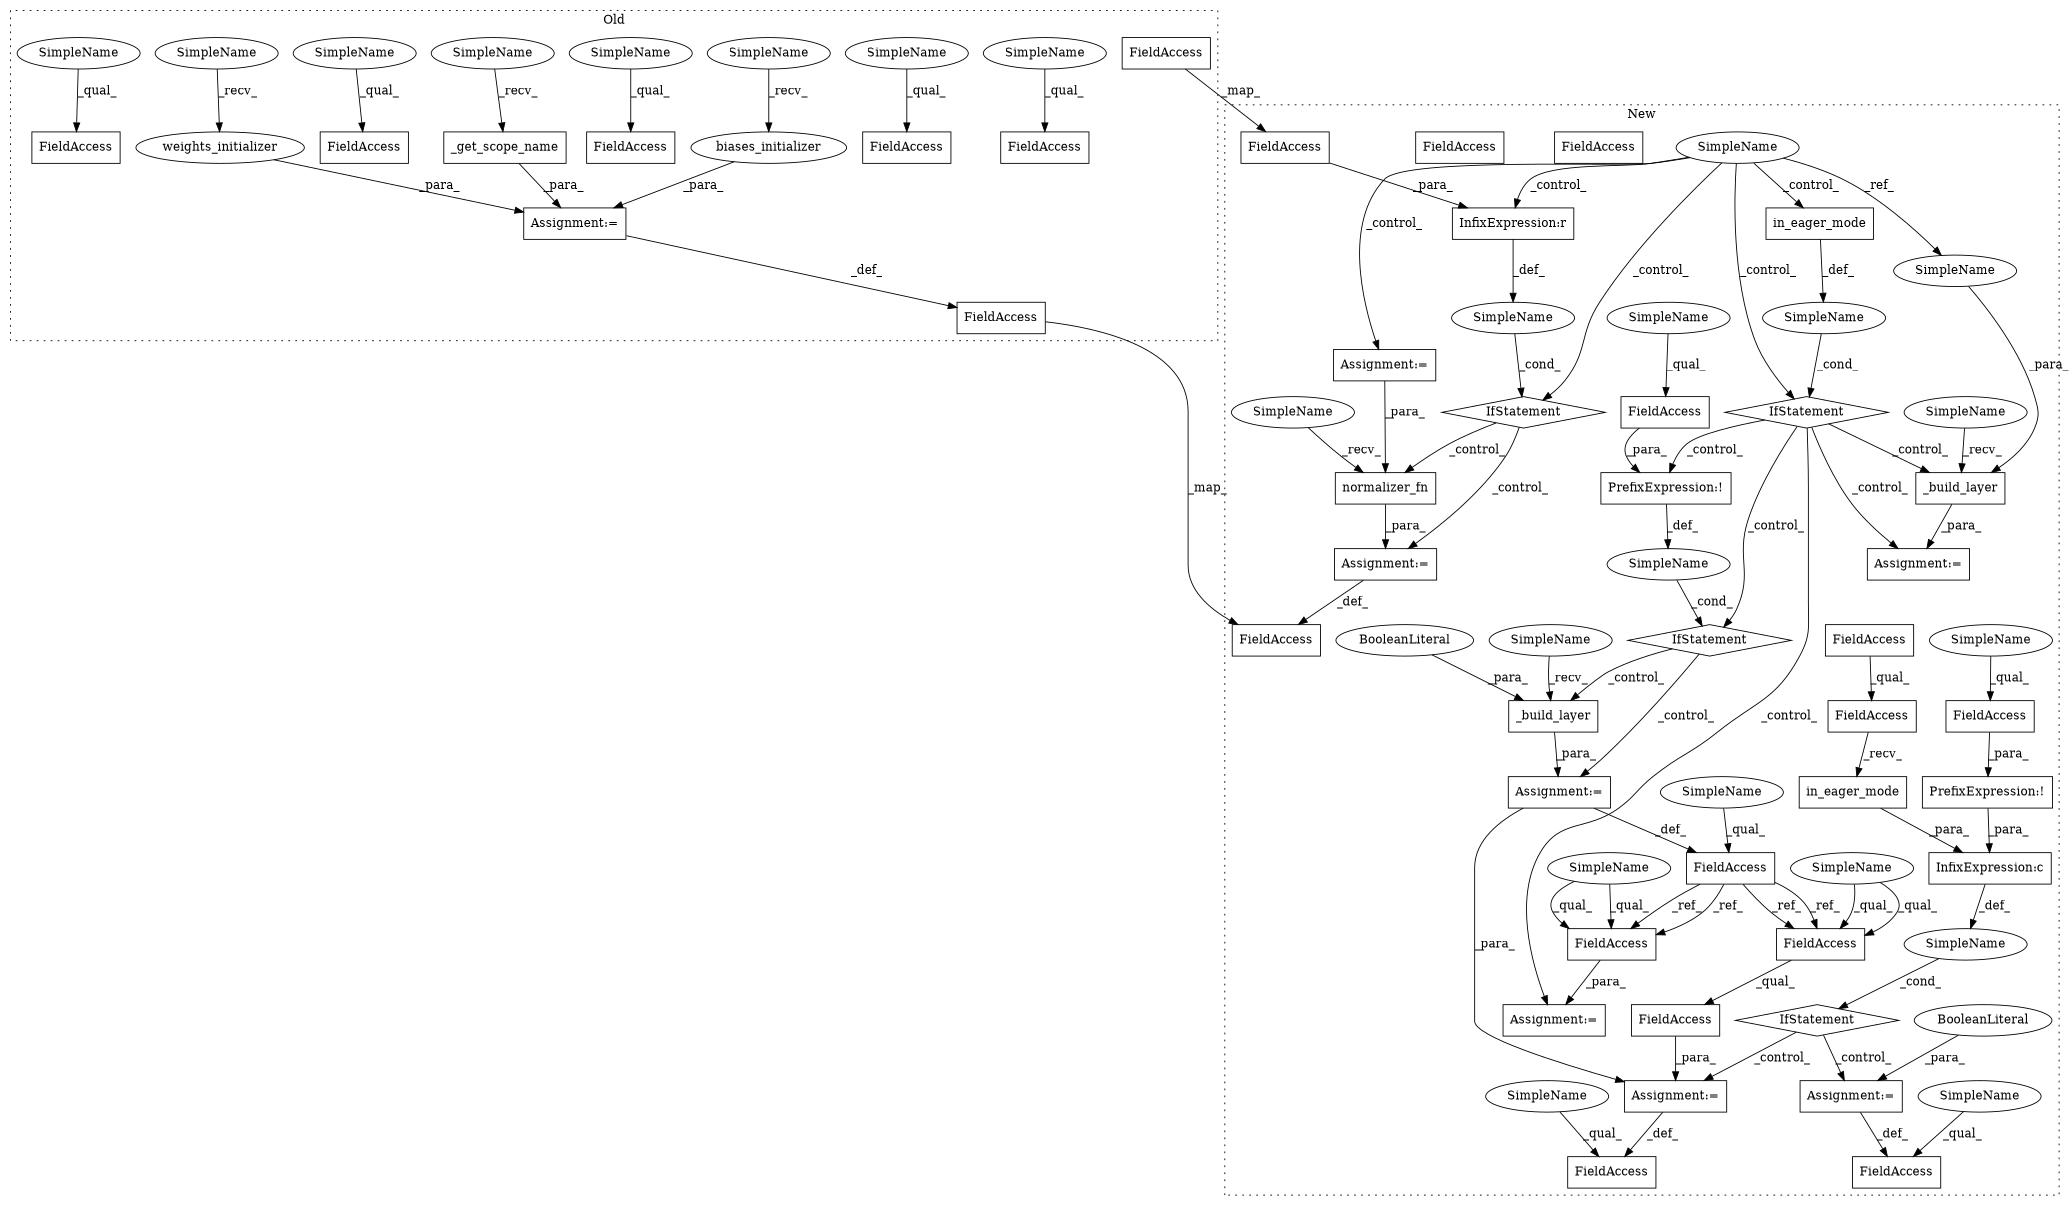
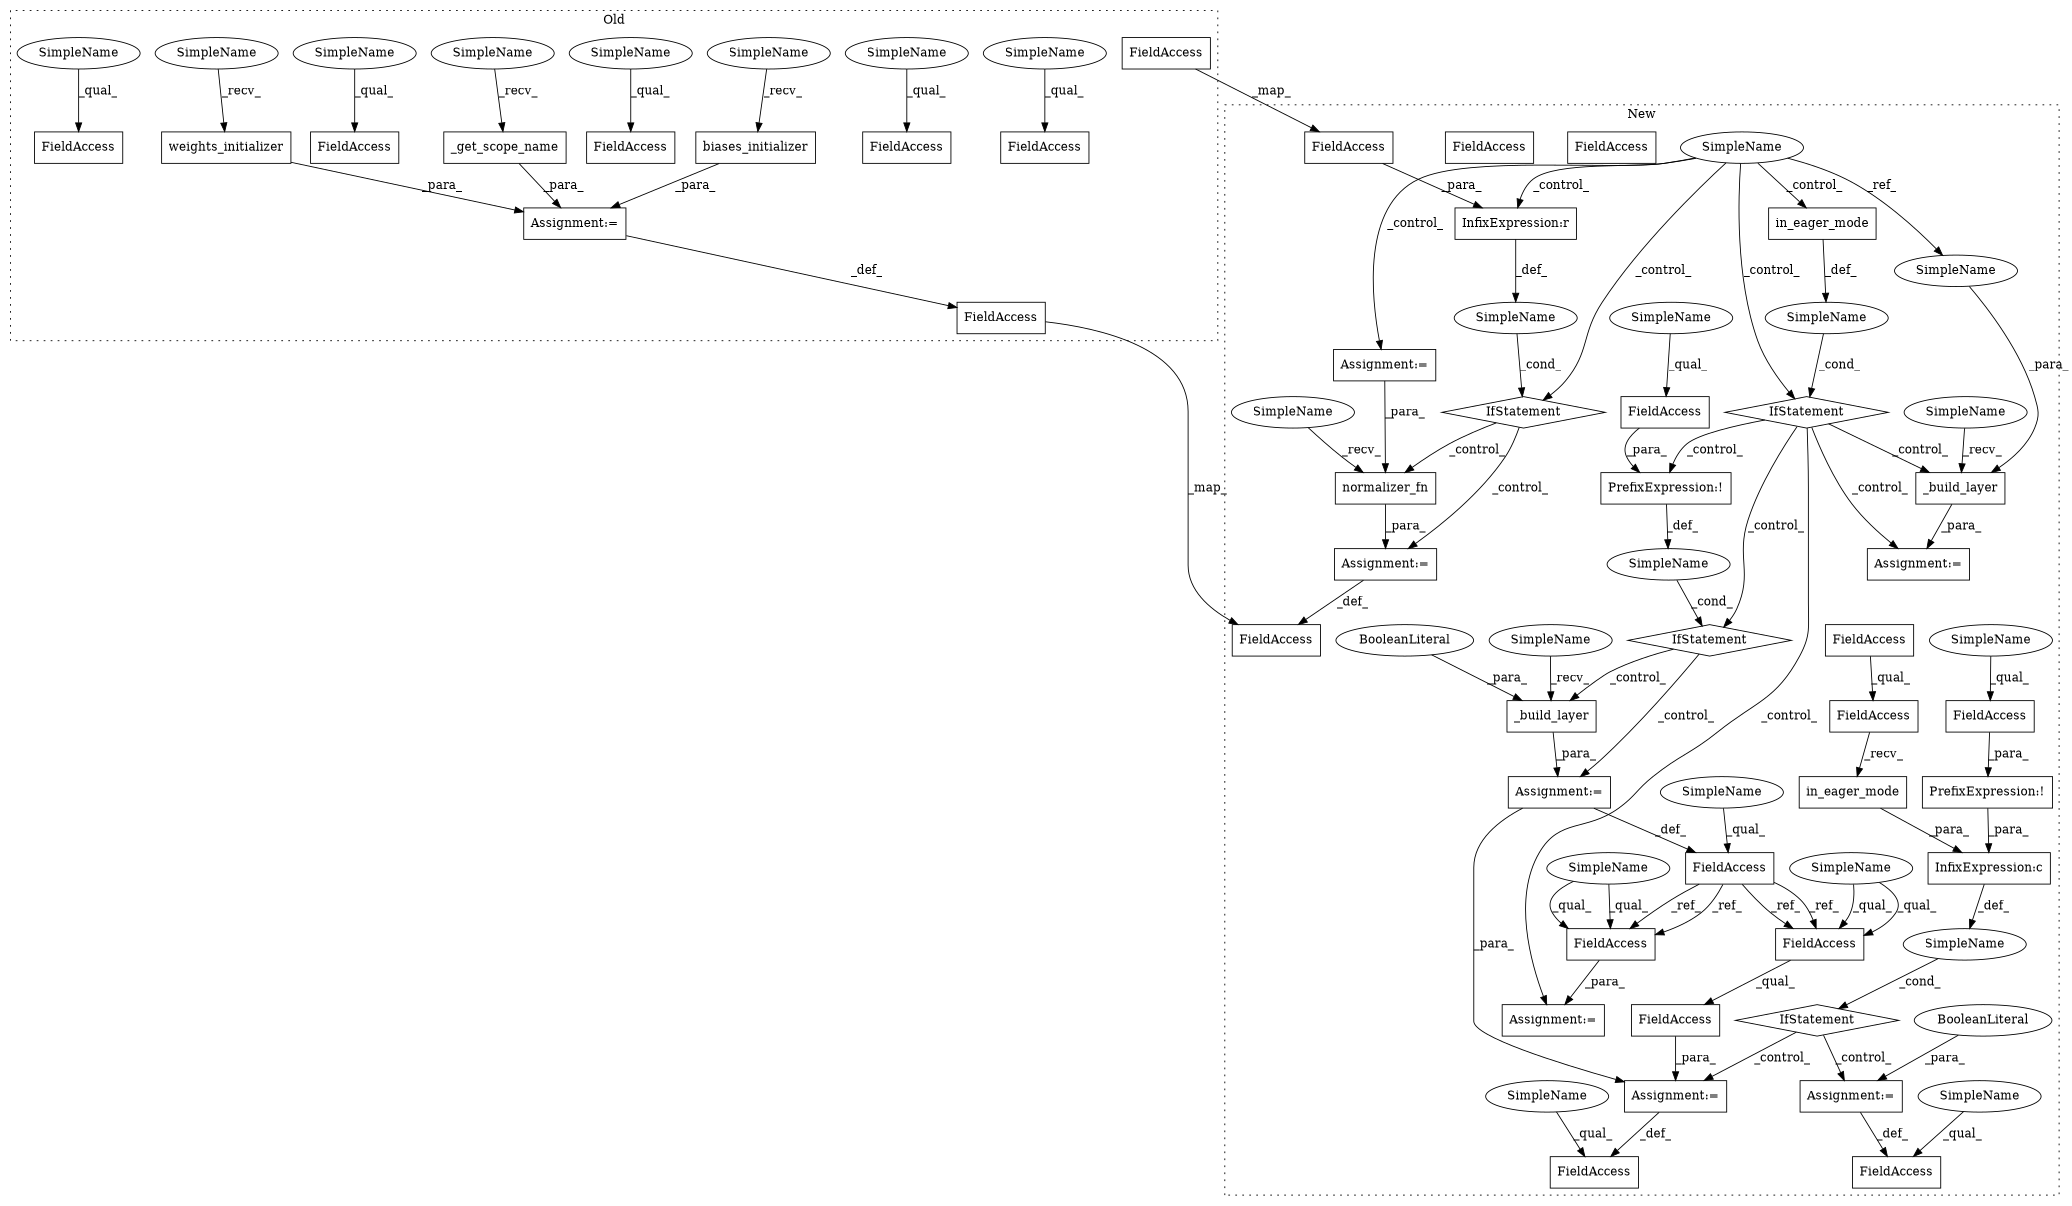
(220, 148) -> (226, 148)
(769, 148) -> (756, 148)
